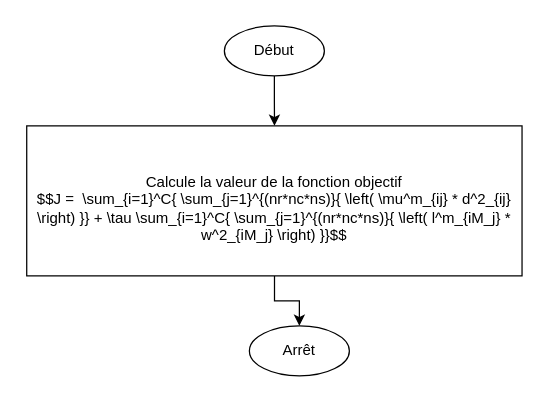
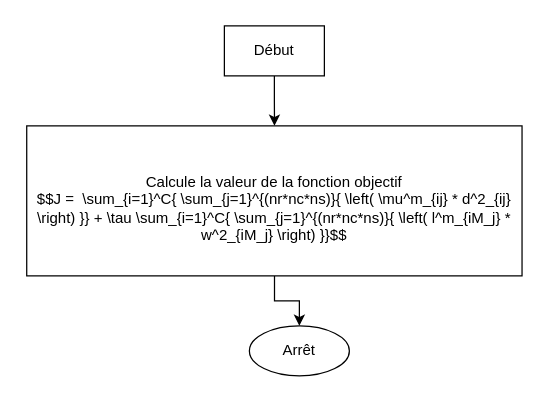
(274, 51) -> (274, 51)
